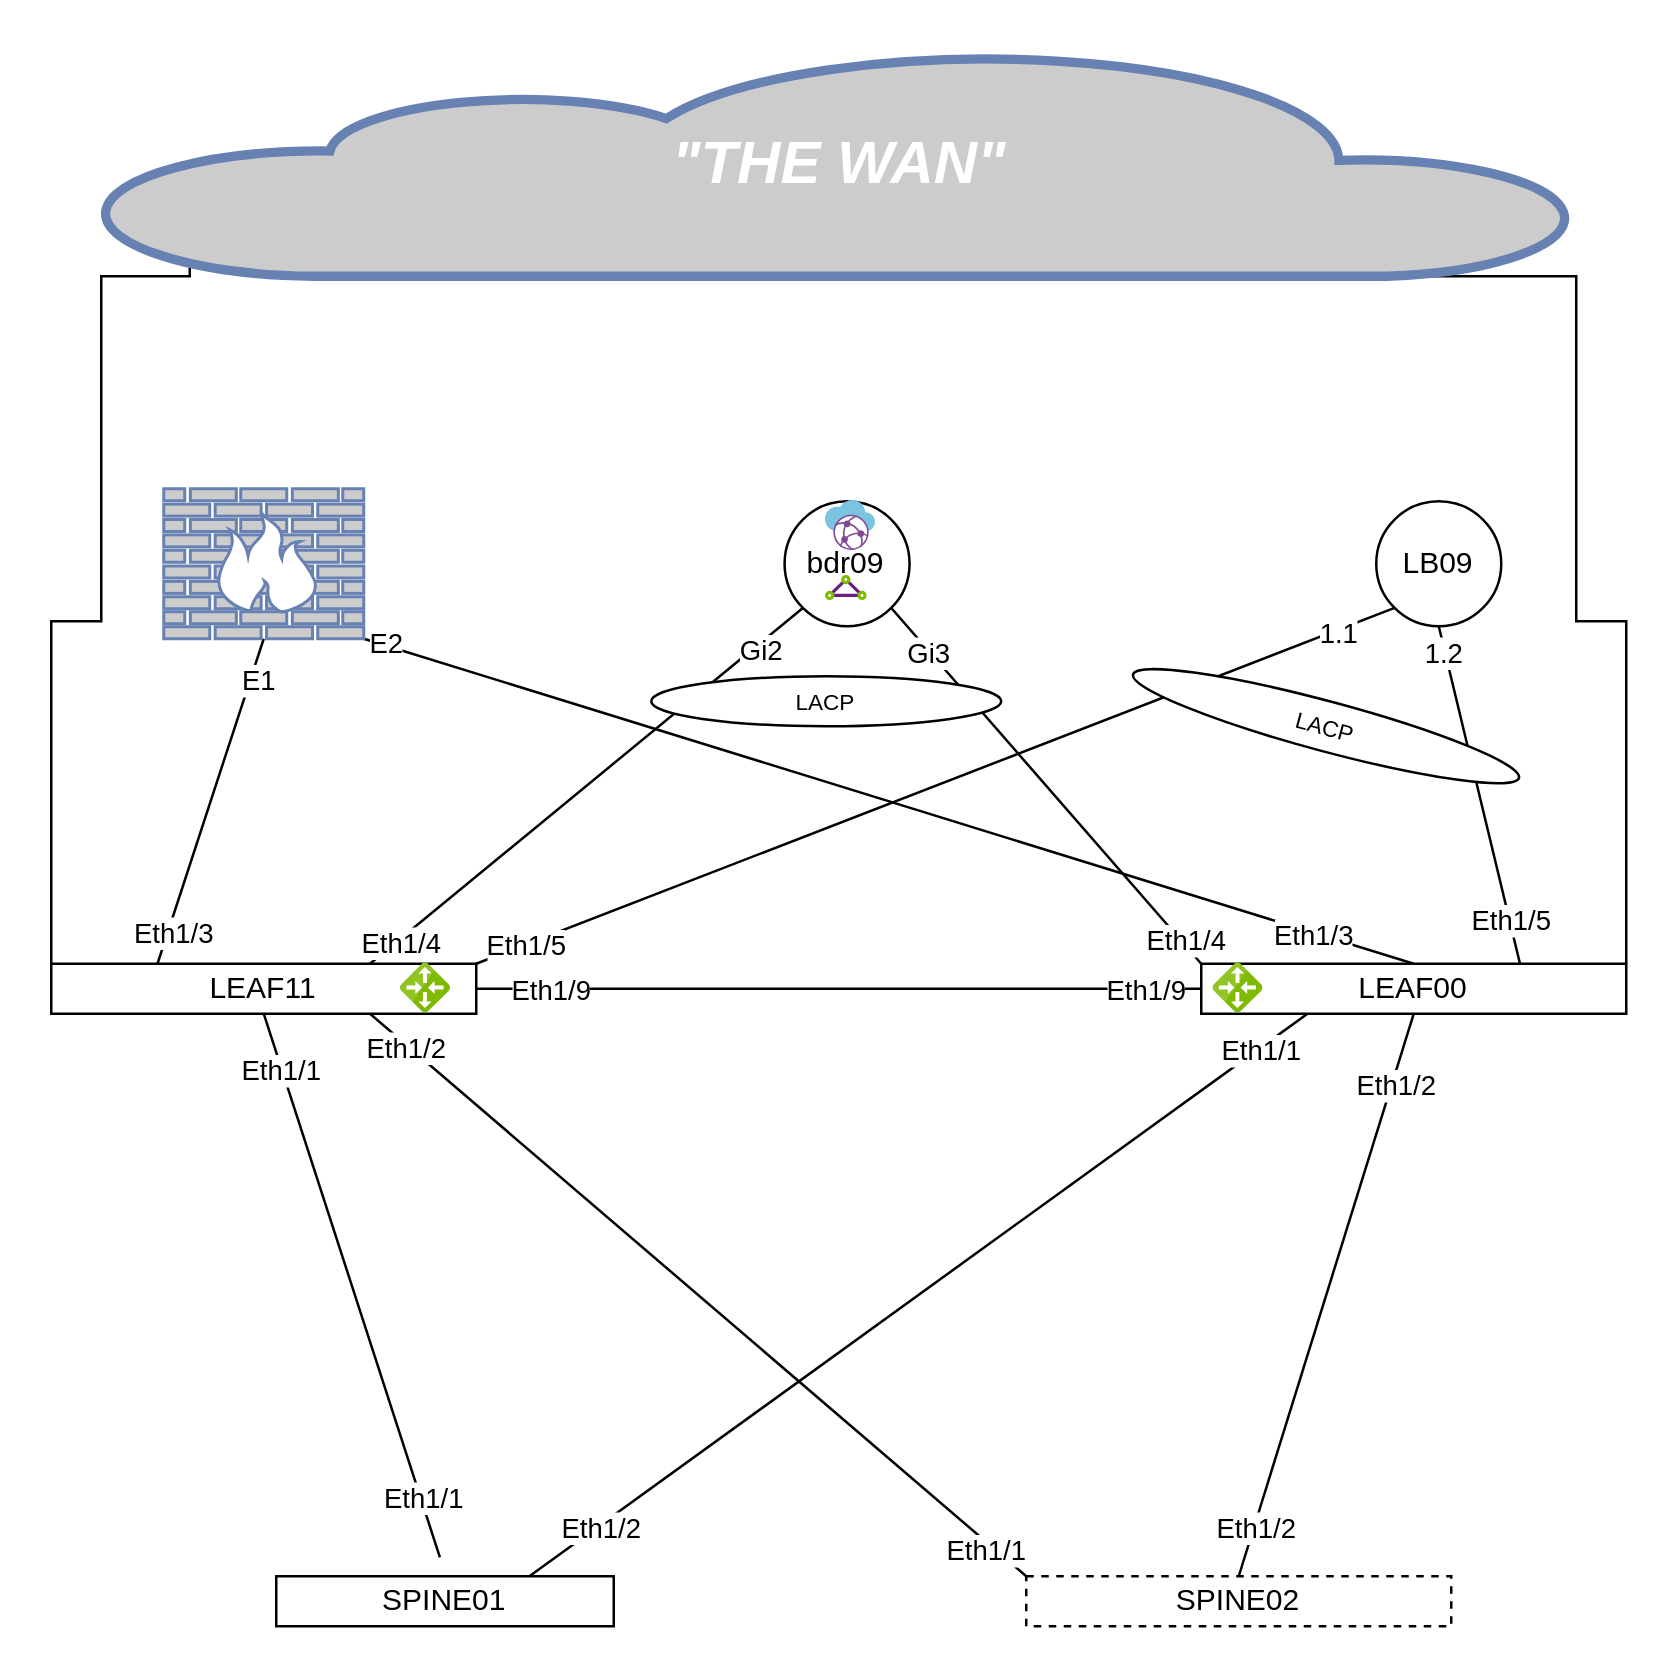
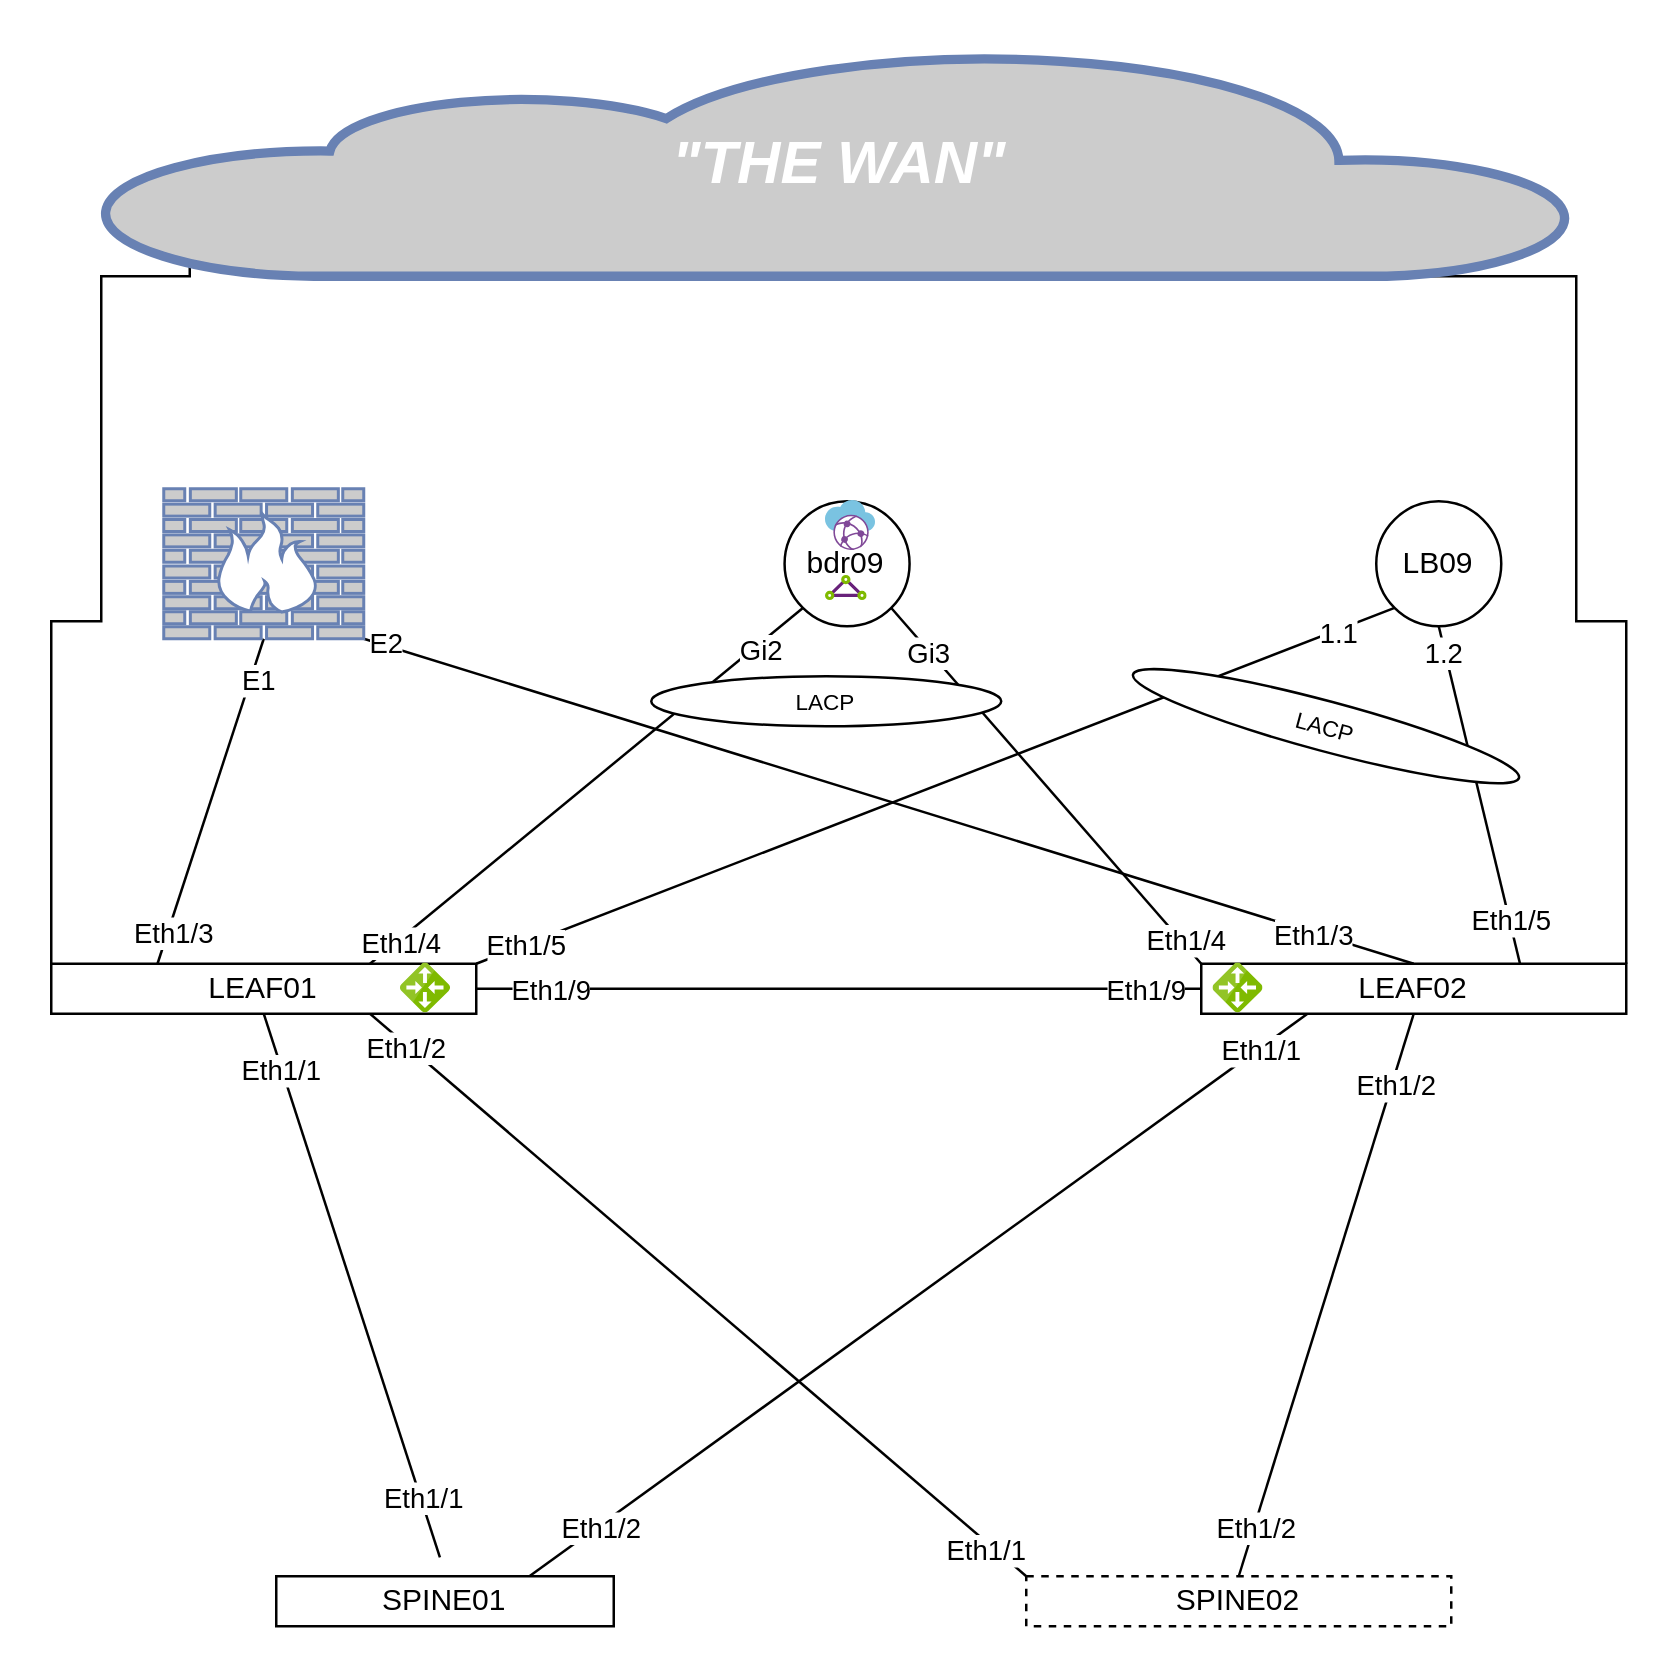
(264, 989) -> (264, 989)
(1414, 989) -> (1414, 989)
